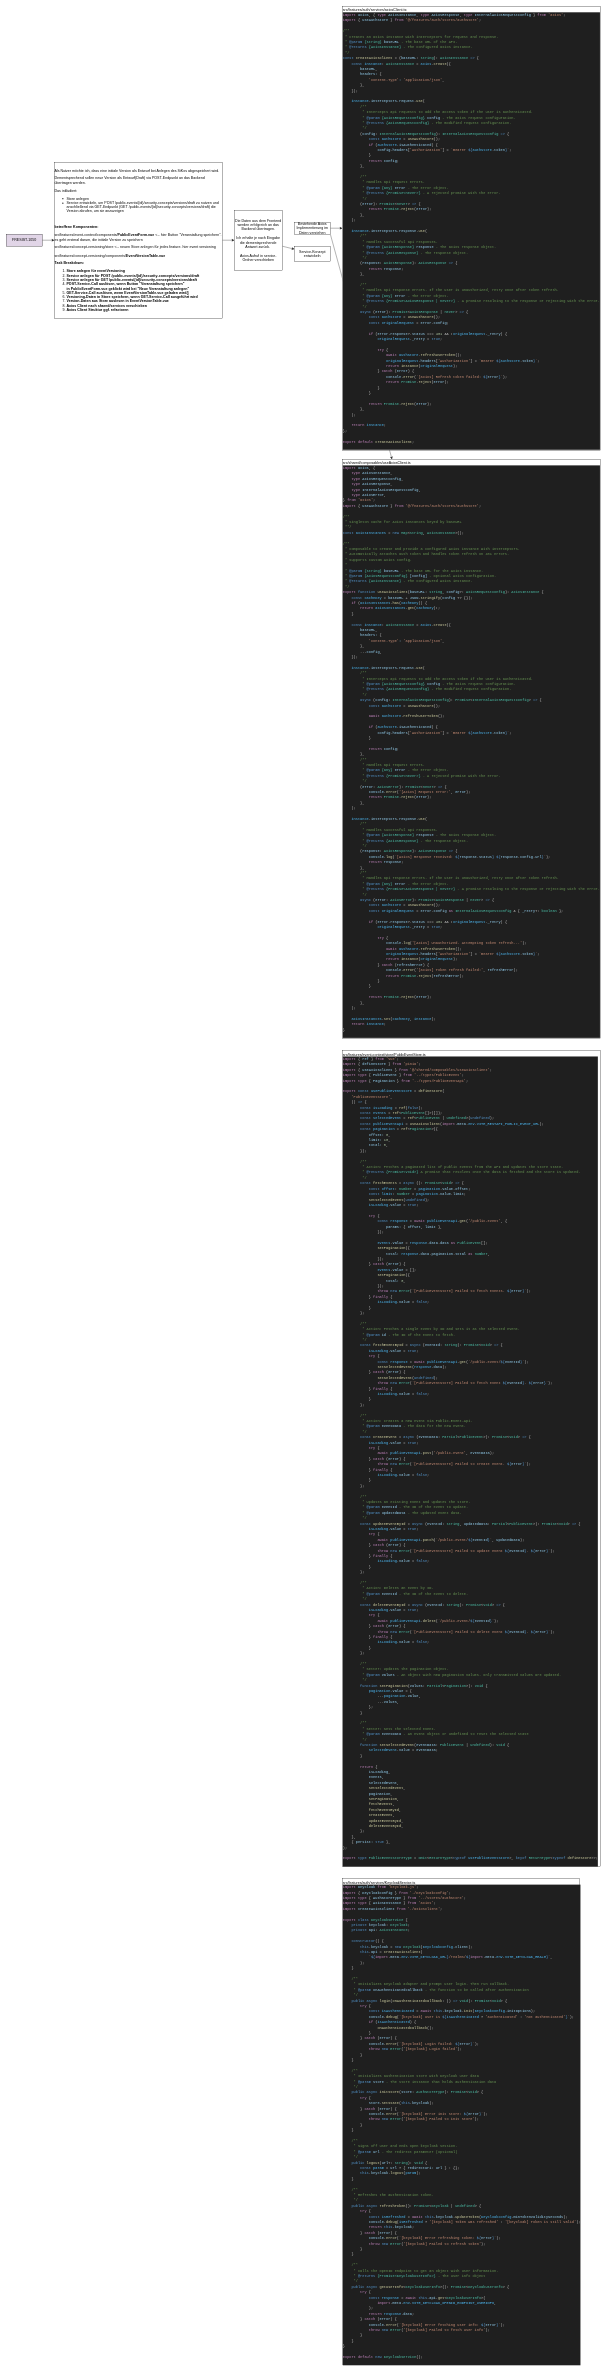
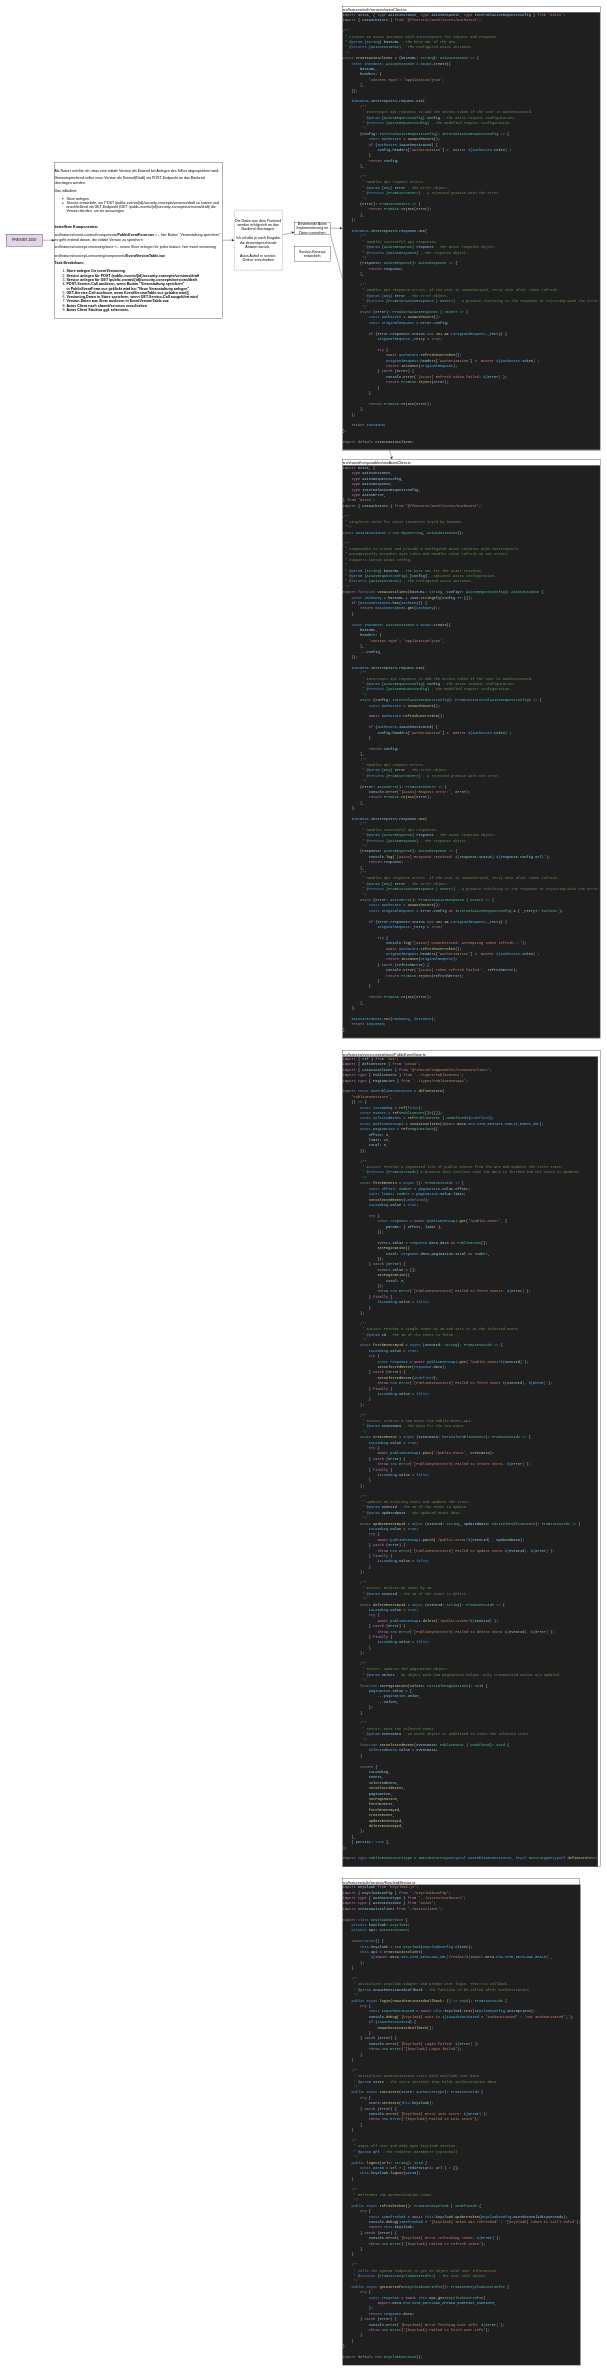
none -> (291, 233)
(258, 240) -> (258, 240)
(291, 248) -> none
